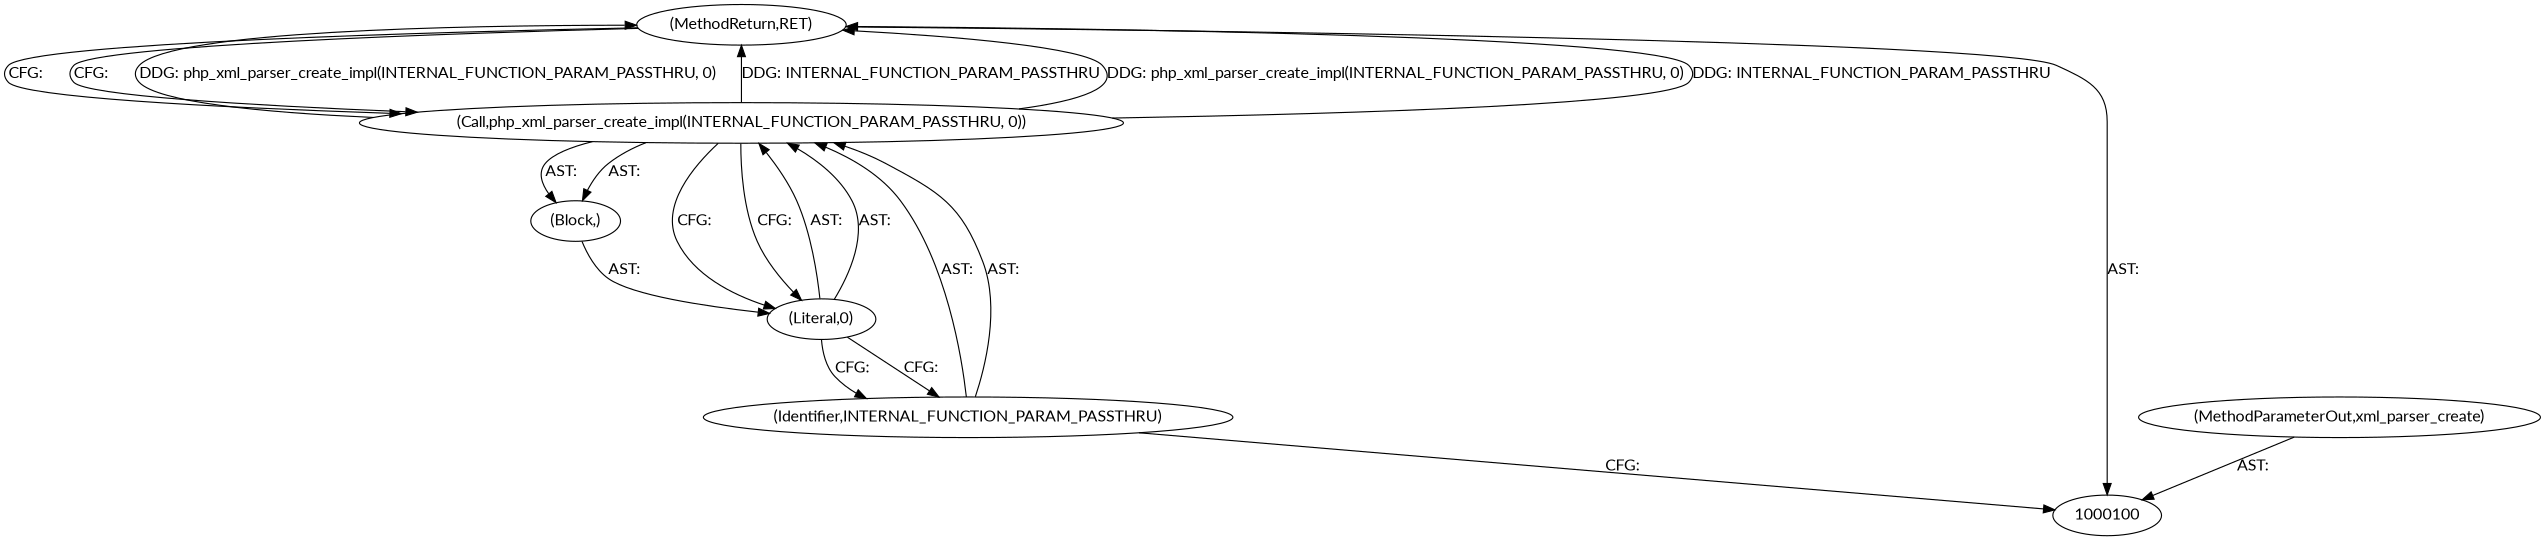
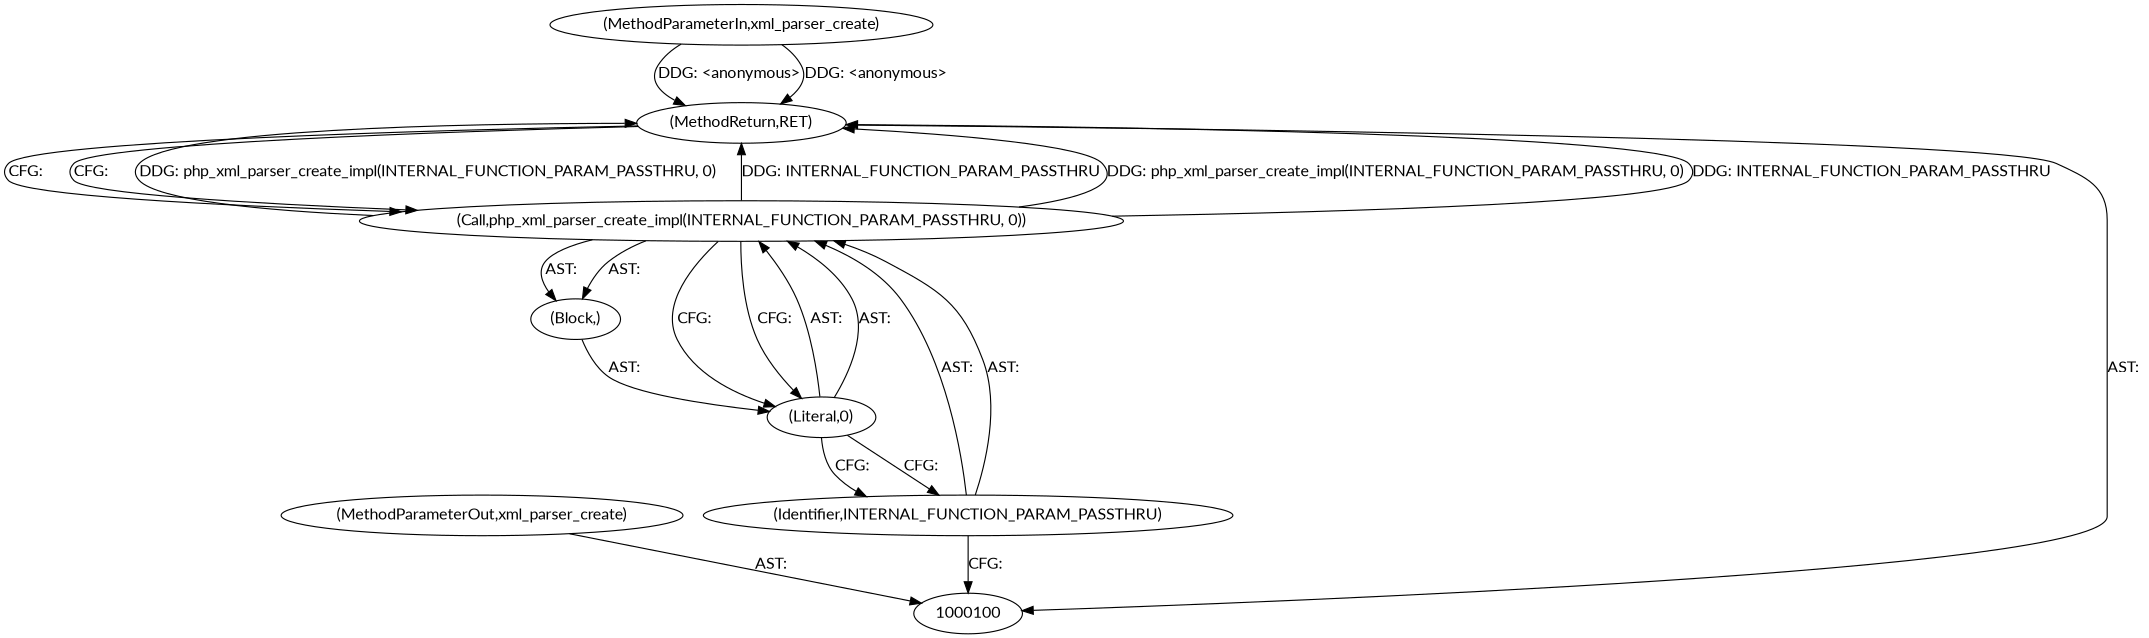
none -> (741, 25)
